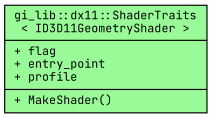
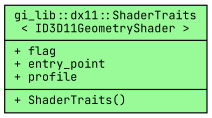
(64, 101) -> (71, 101)
